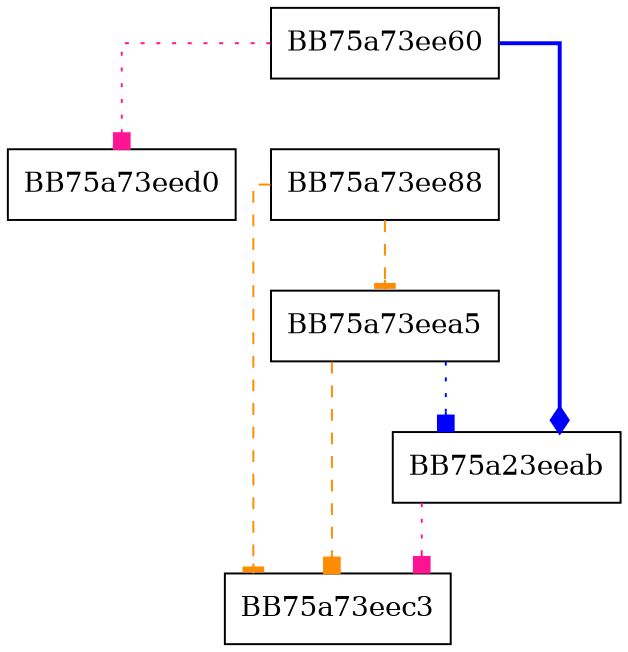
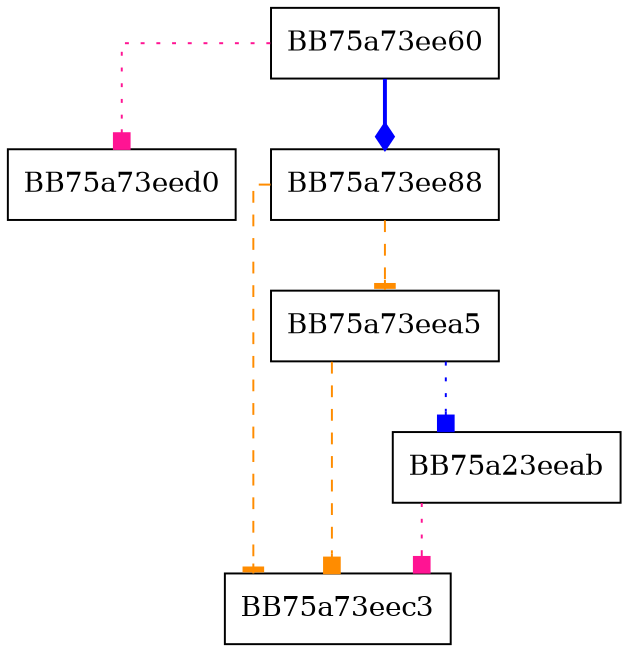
(560, 196) -> (385, 102)
